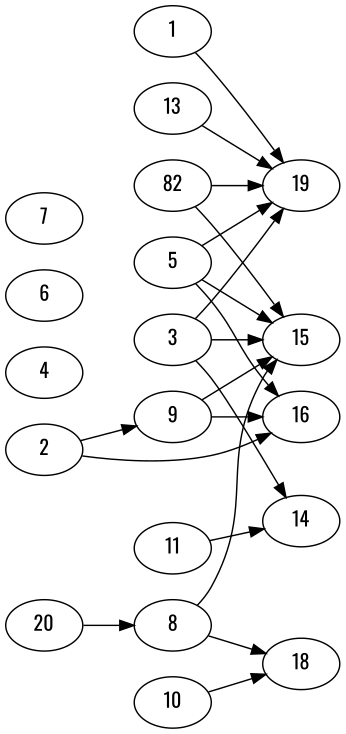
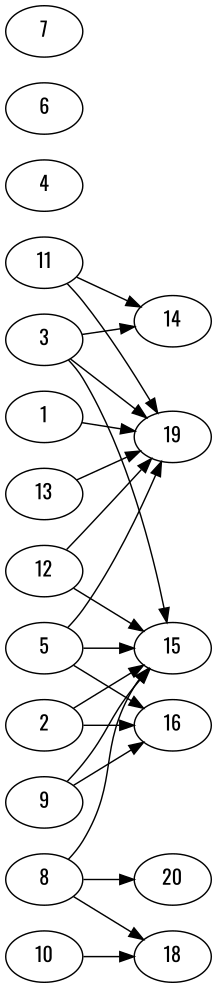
(173, 186) -> (44, 571)
none -> (111, 340)
(102, 435) -> (99, 692)
(102, 625) -> (102, 880)
